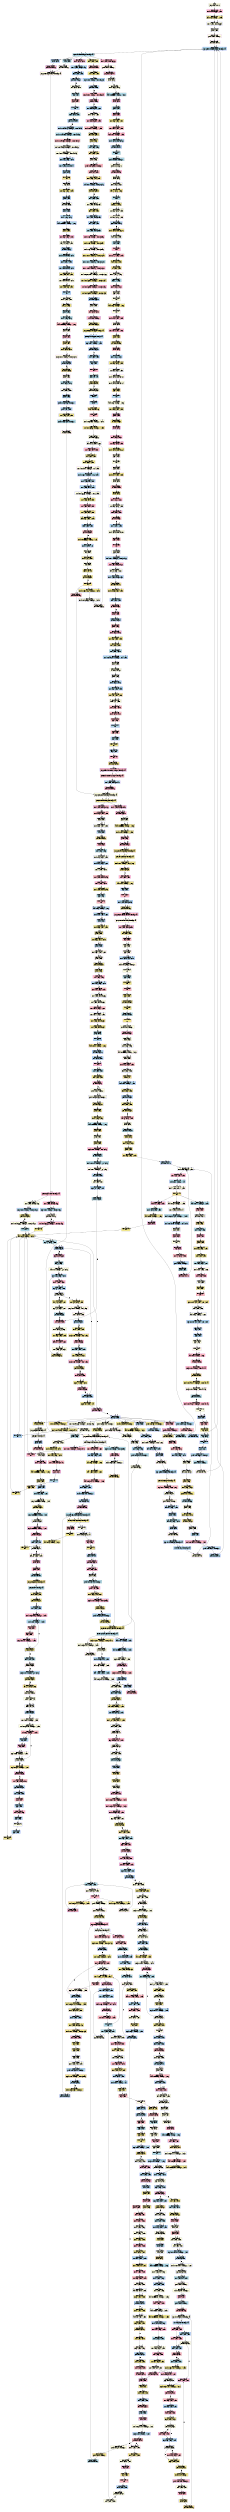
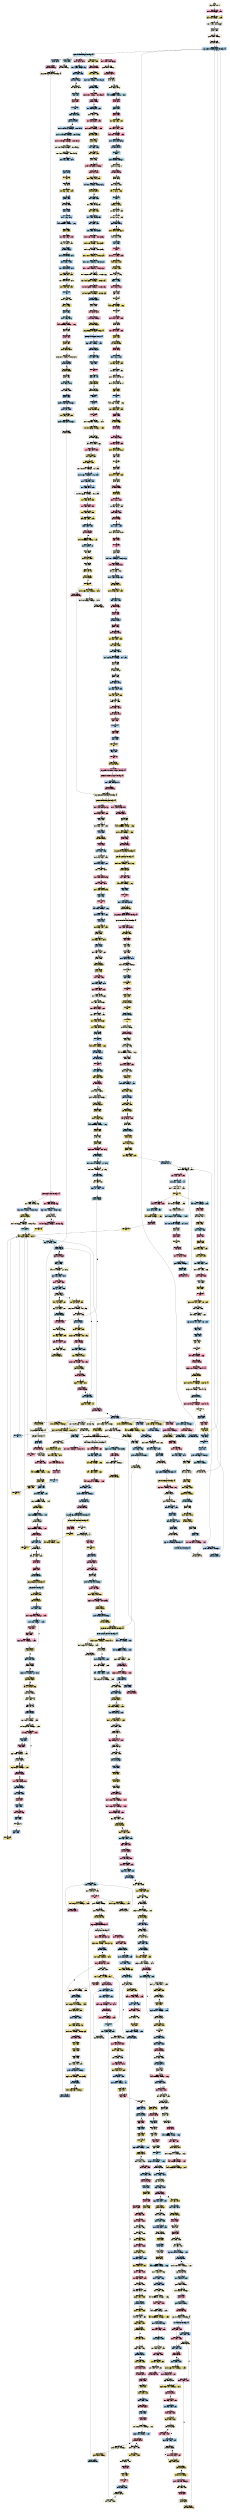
(67, 166) -> none
